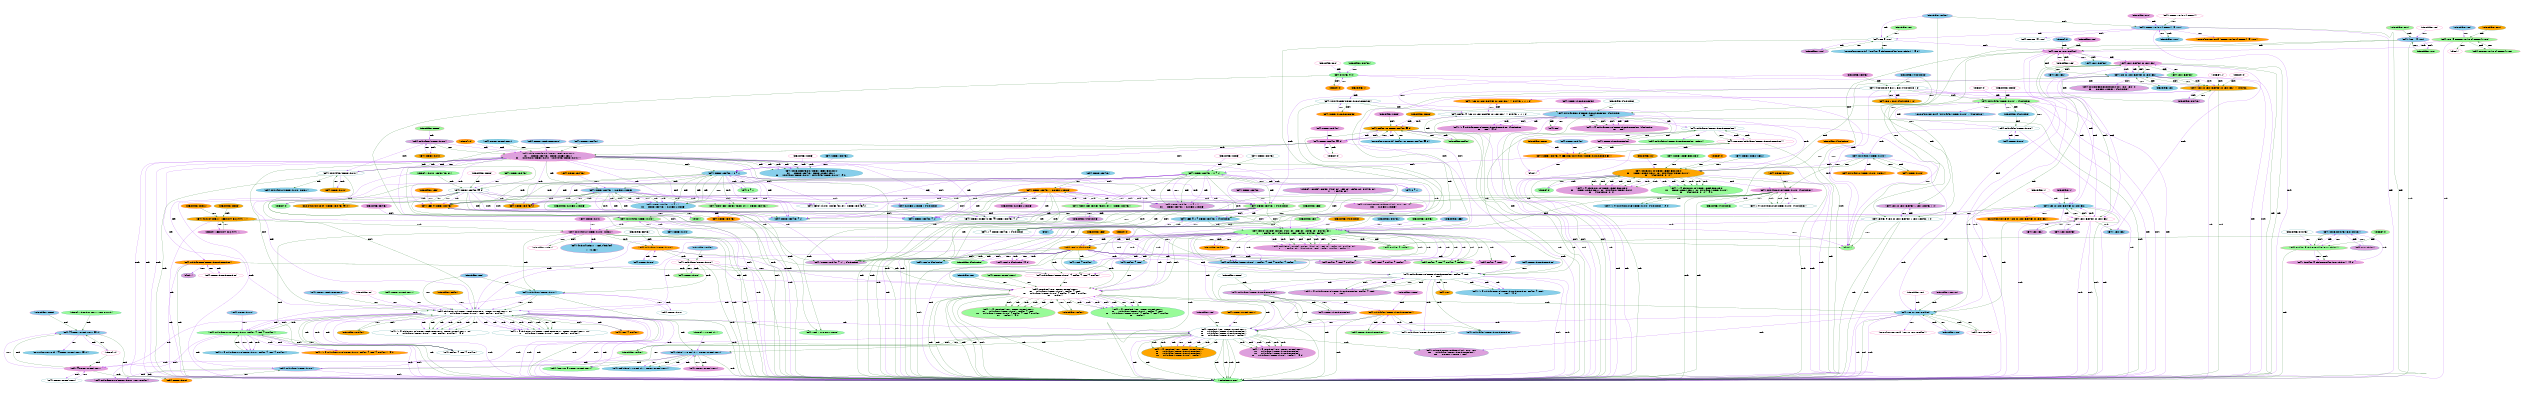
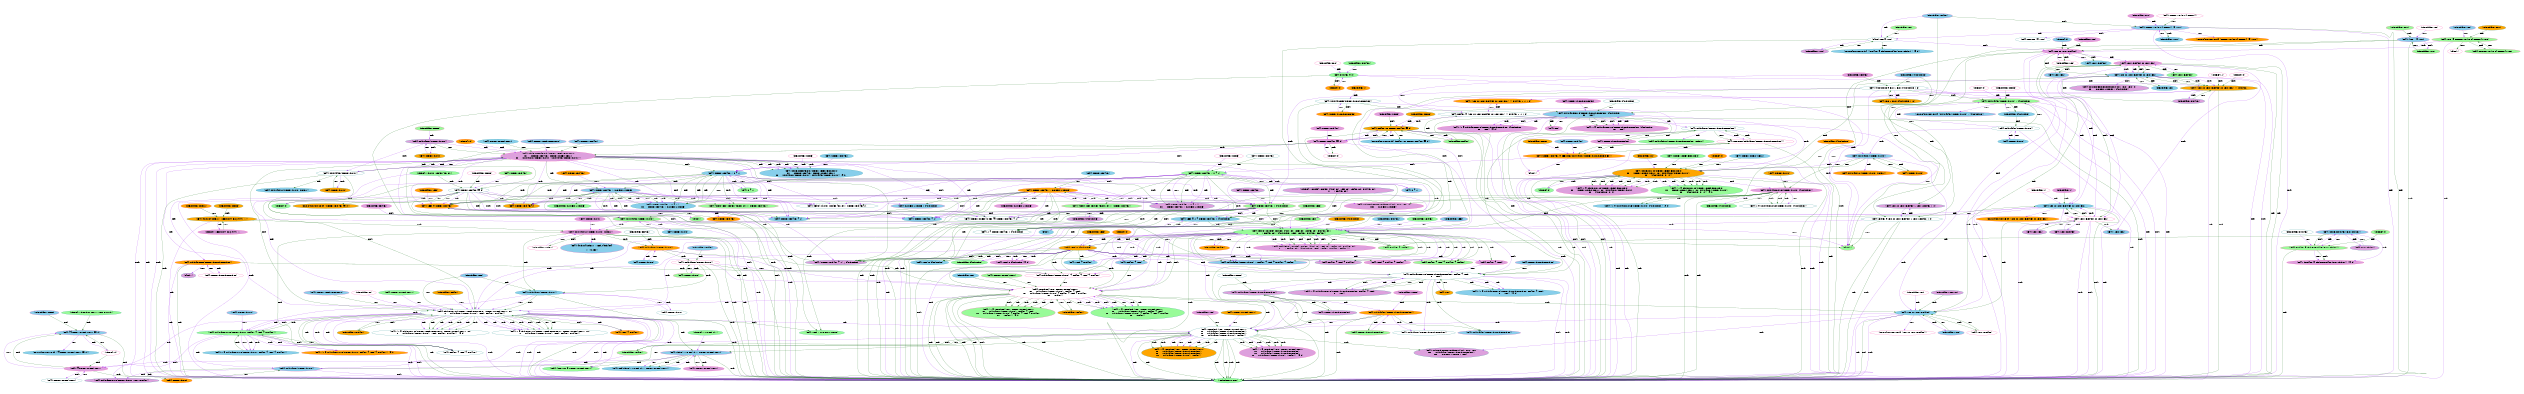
(1882, 40) -> (1882, 40)
